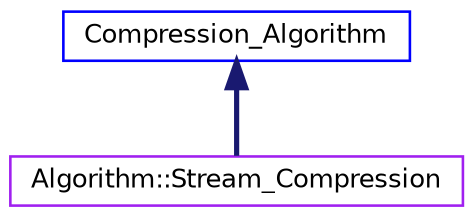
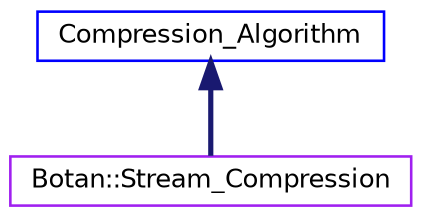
(237, 181) -> (211, 181)
